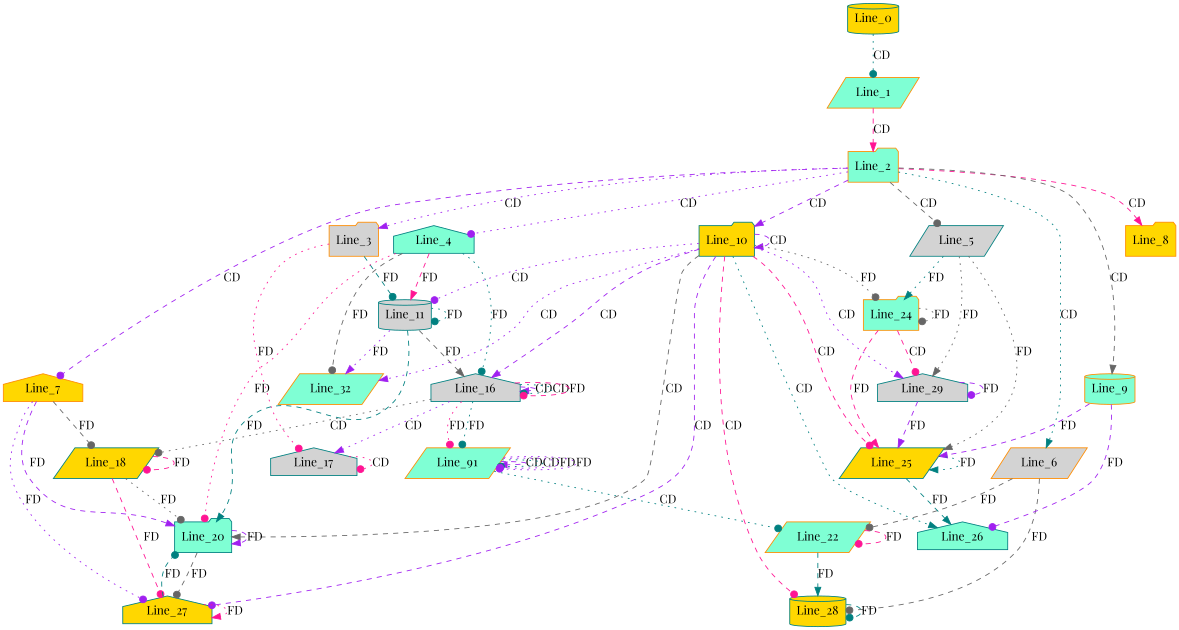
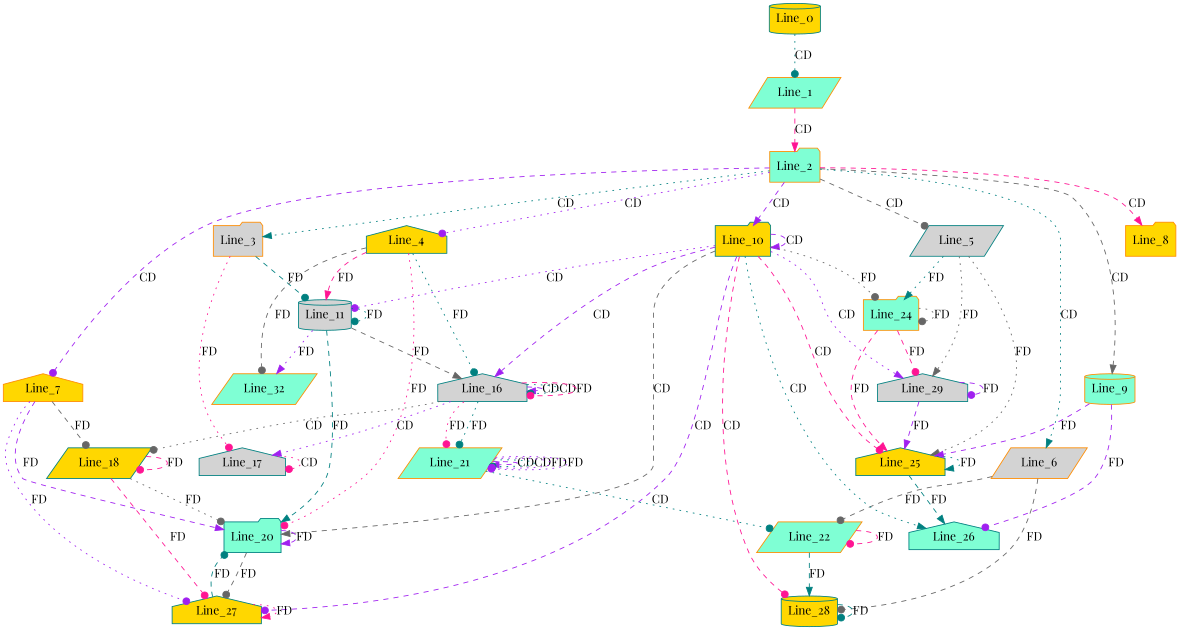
(581, 188) -> (520, 202)
(434, 241) -> (407, 241)
(537, 302) -> none
(917, 352) -> (917, 352)
(458, 463) -> (450, 463)
(892, 463) -> (900, 463)
